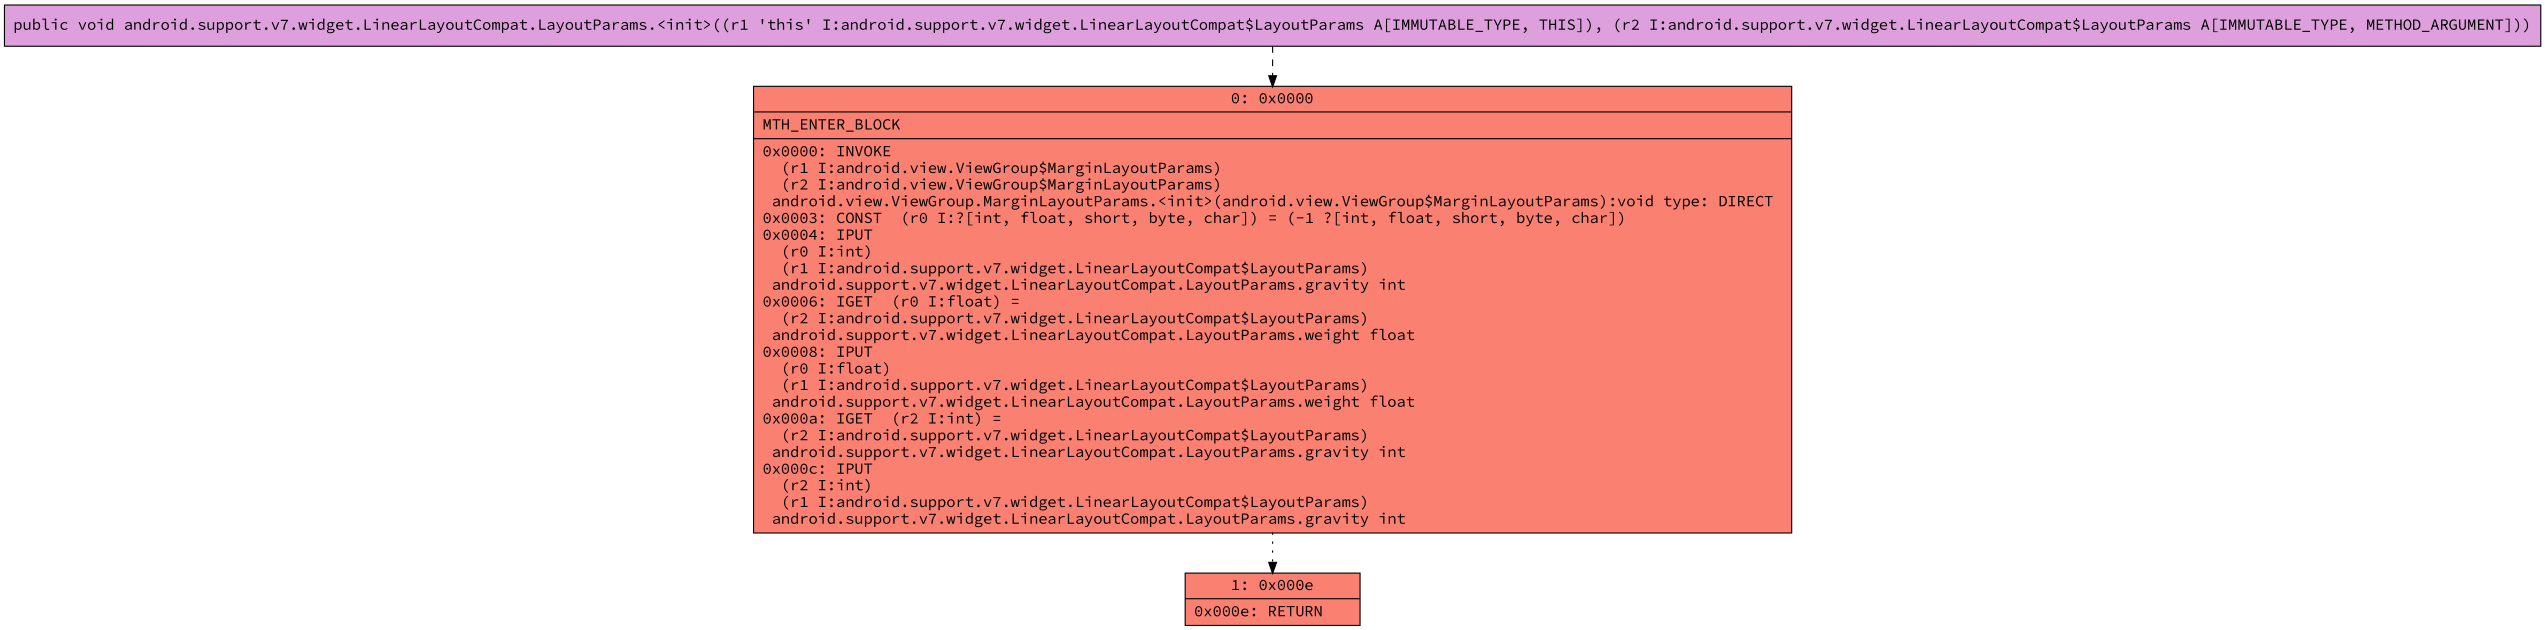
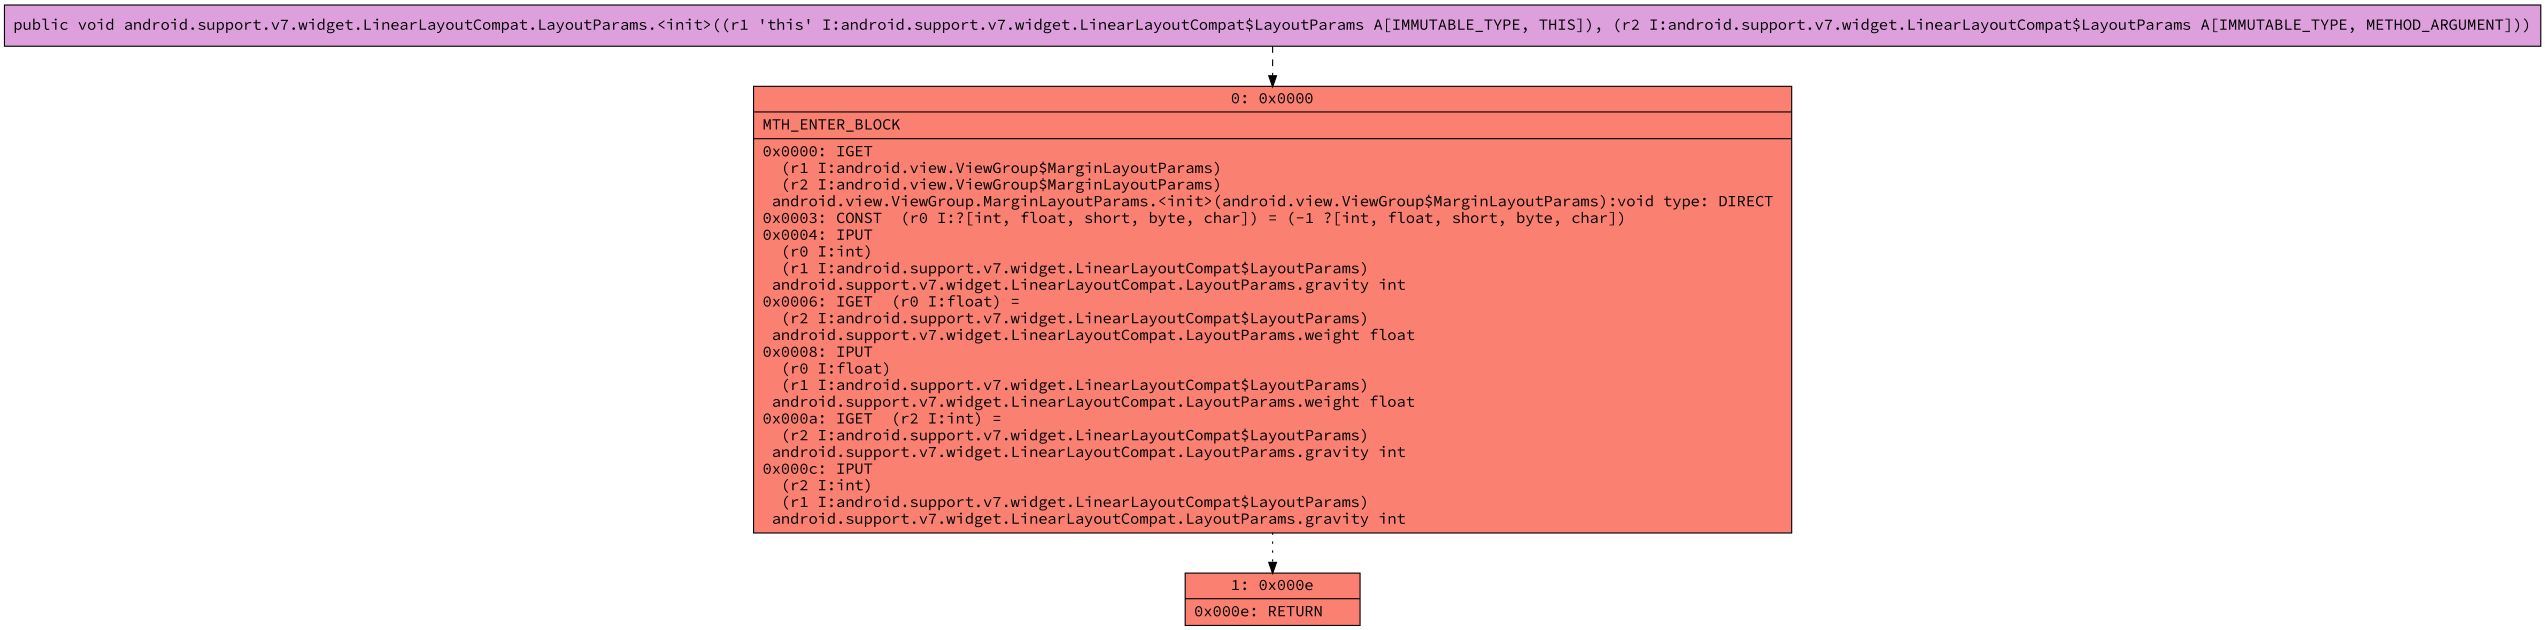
(837, 151) -> (827, 151)
